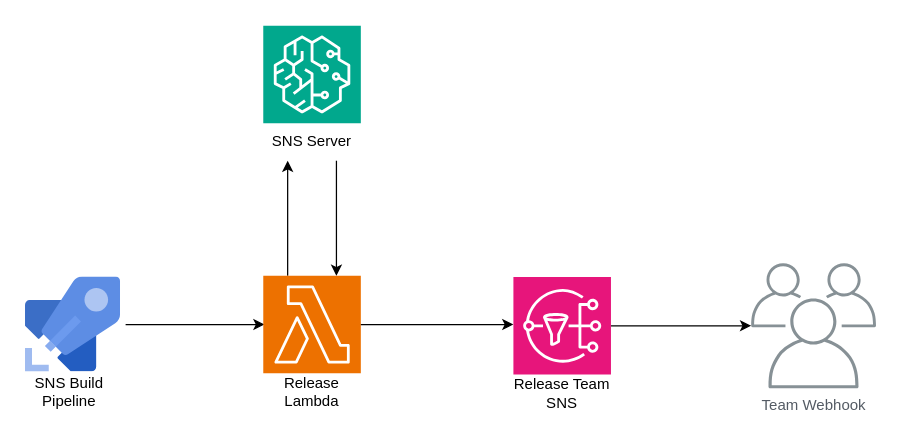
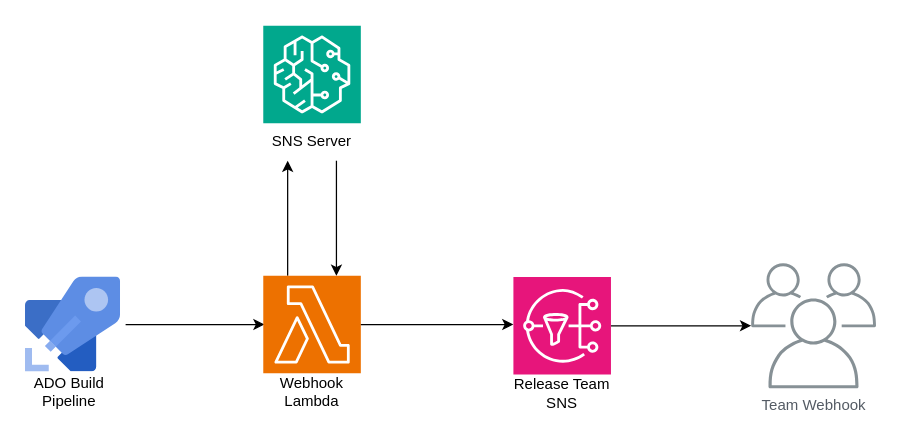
(69, 392) -> (69, 392)
(312, 392) -> (312, 392)
